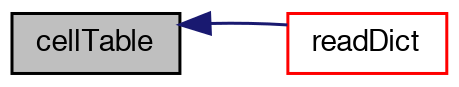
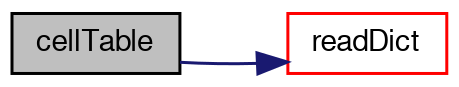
(249, 23) -> (218, 64)
